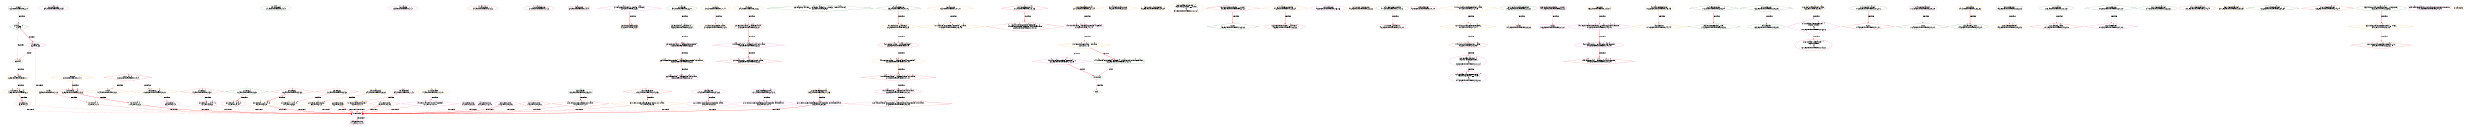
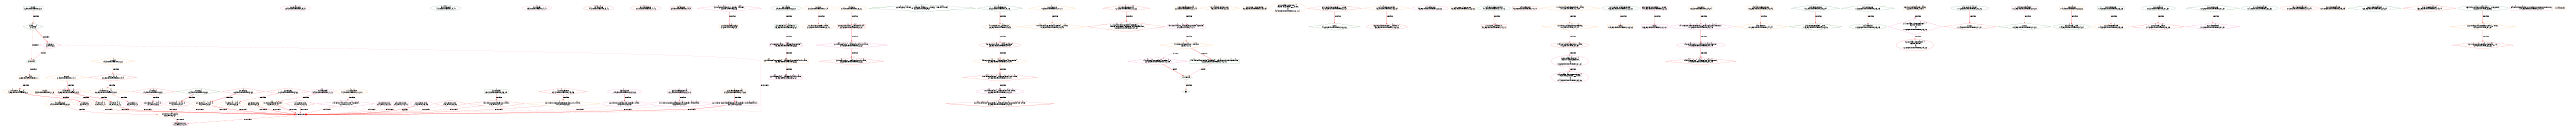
(118, 84) -> (113, 69)
(337, 110) -> (175, 120)
(490, 110) -> (405, 110)
